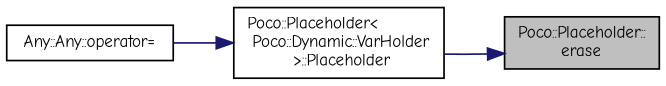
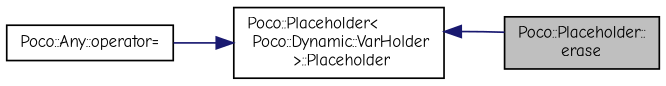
(90, 43) -> (90, 43)
(466, 54) -> (483, 32)
